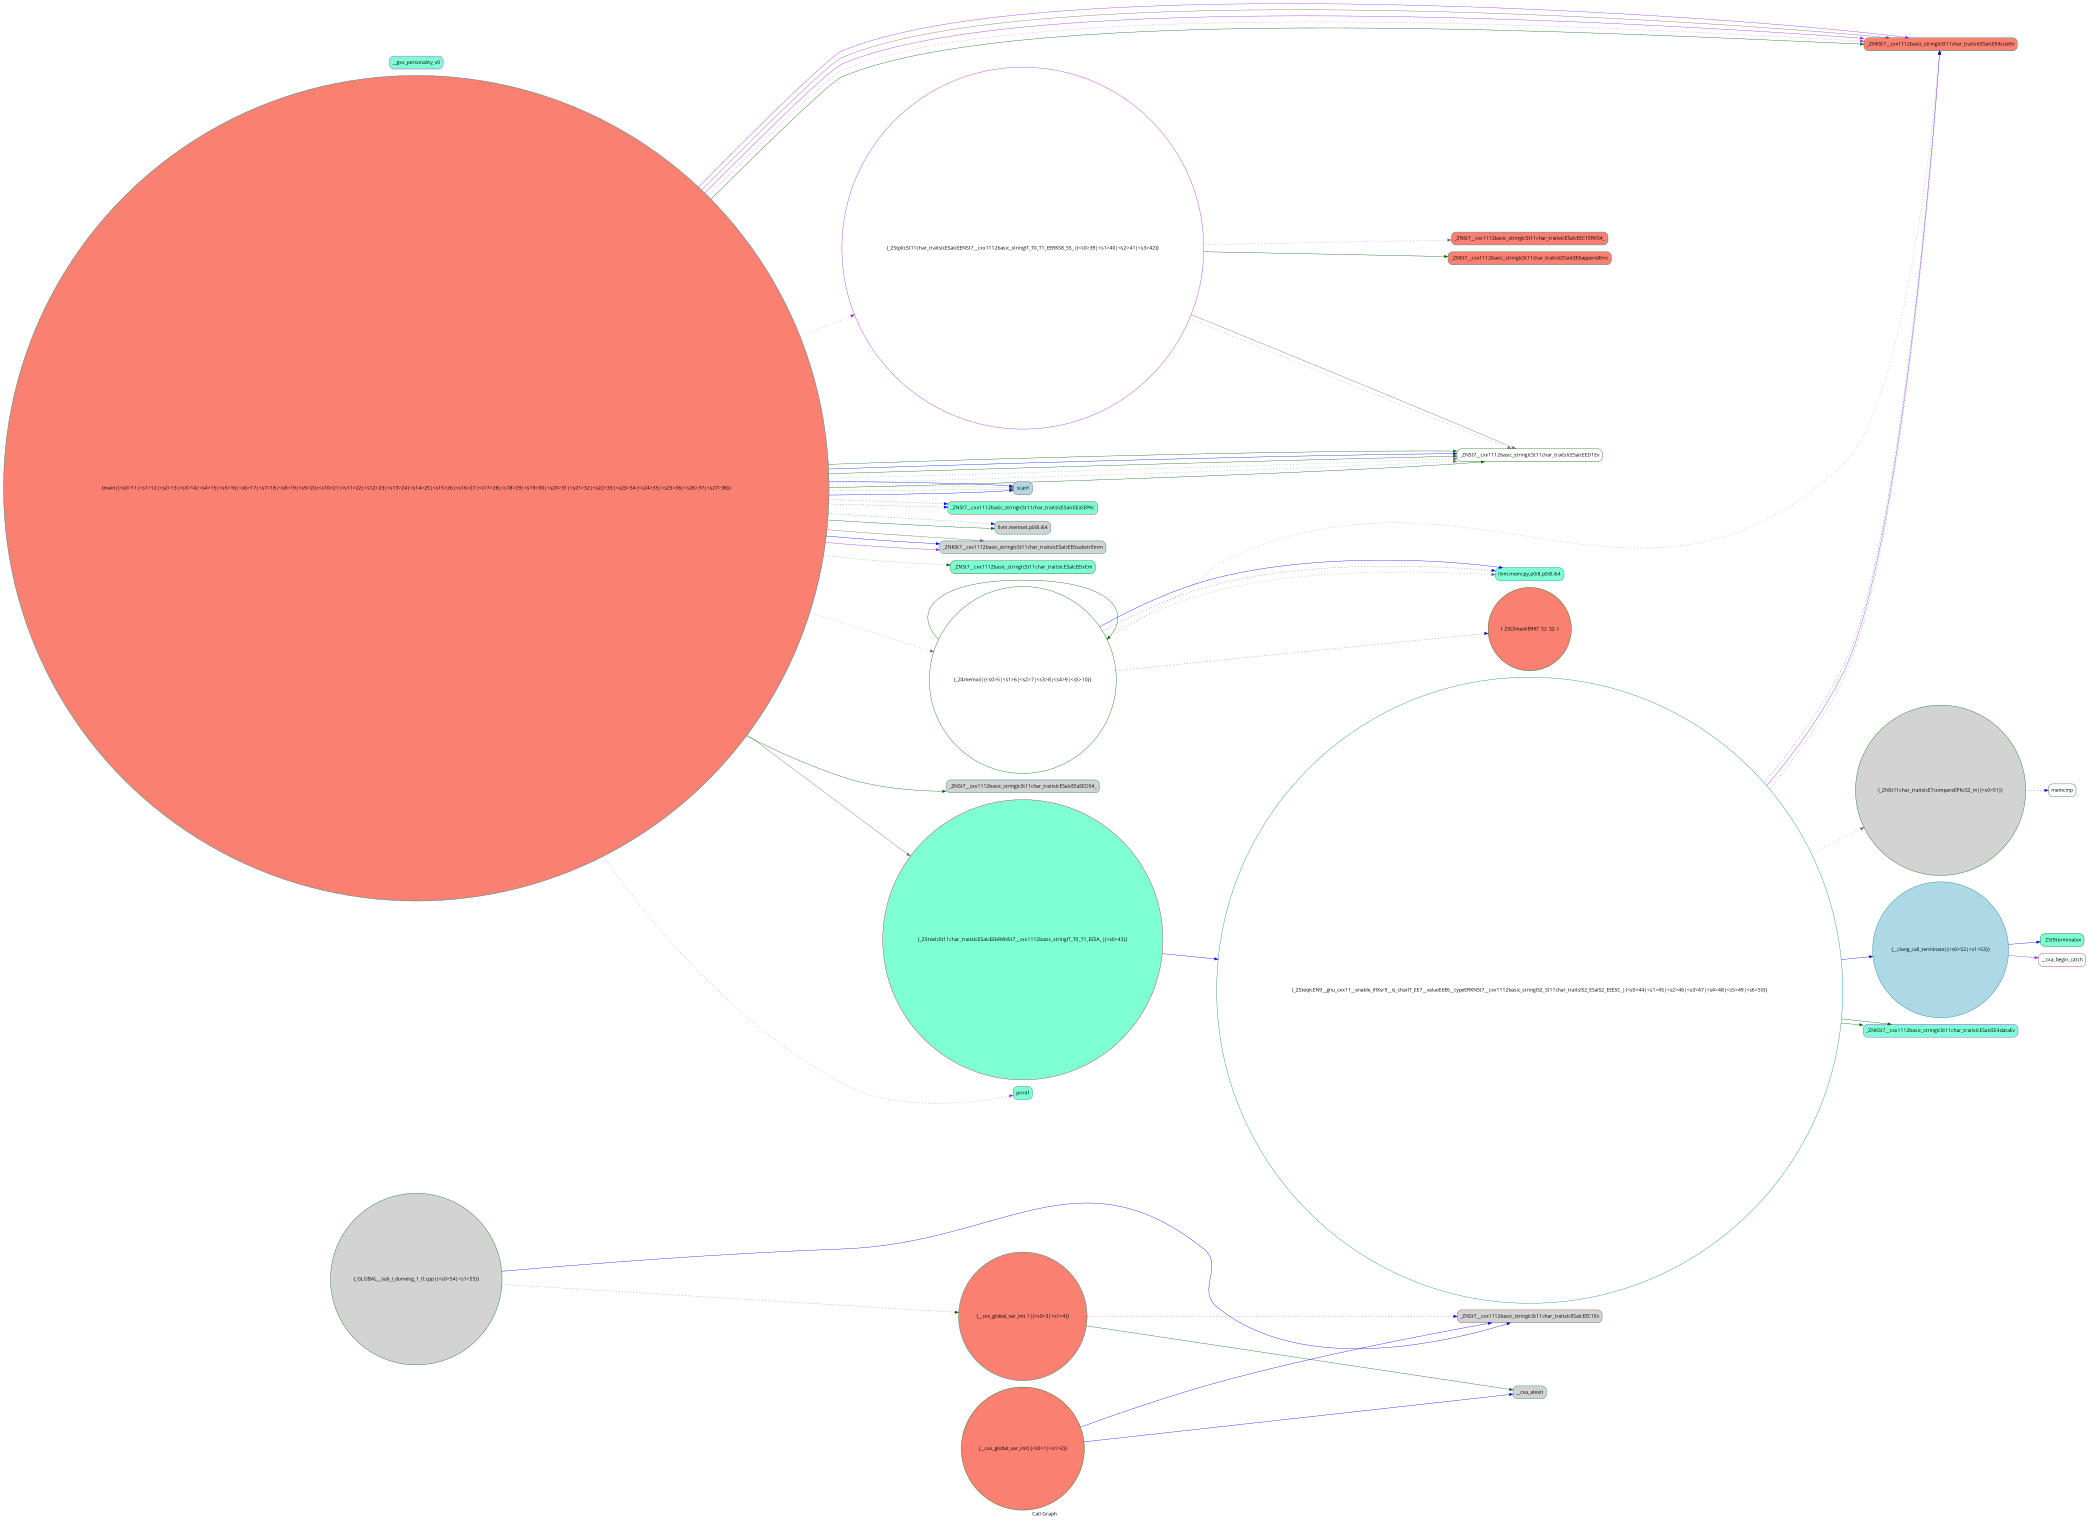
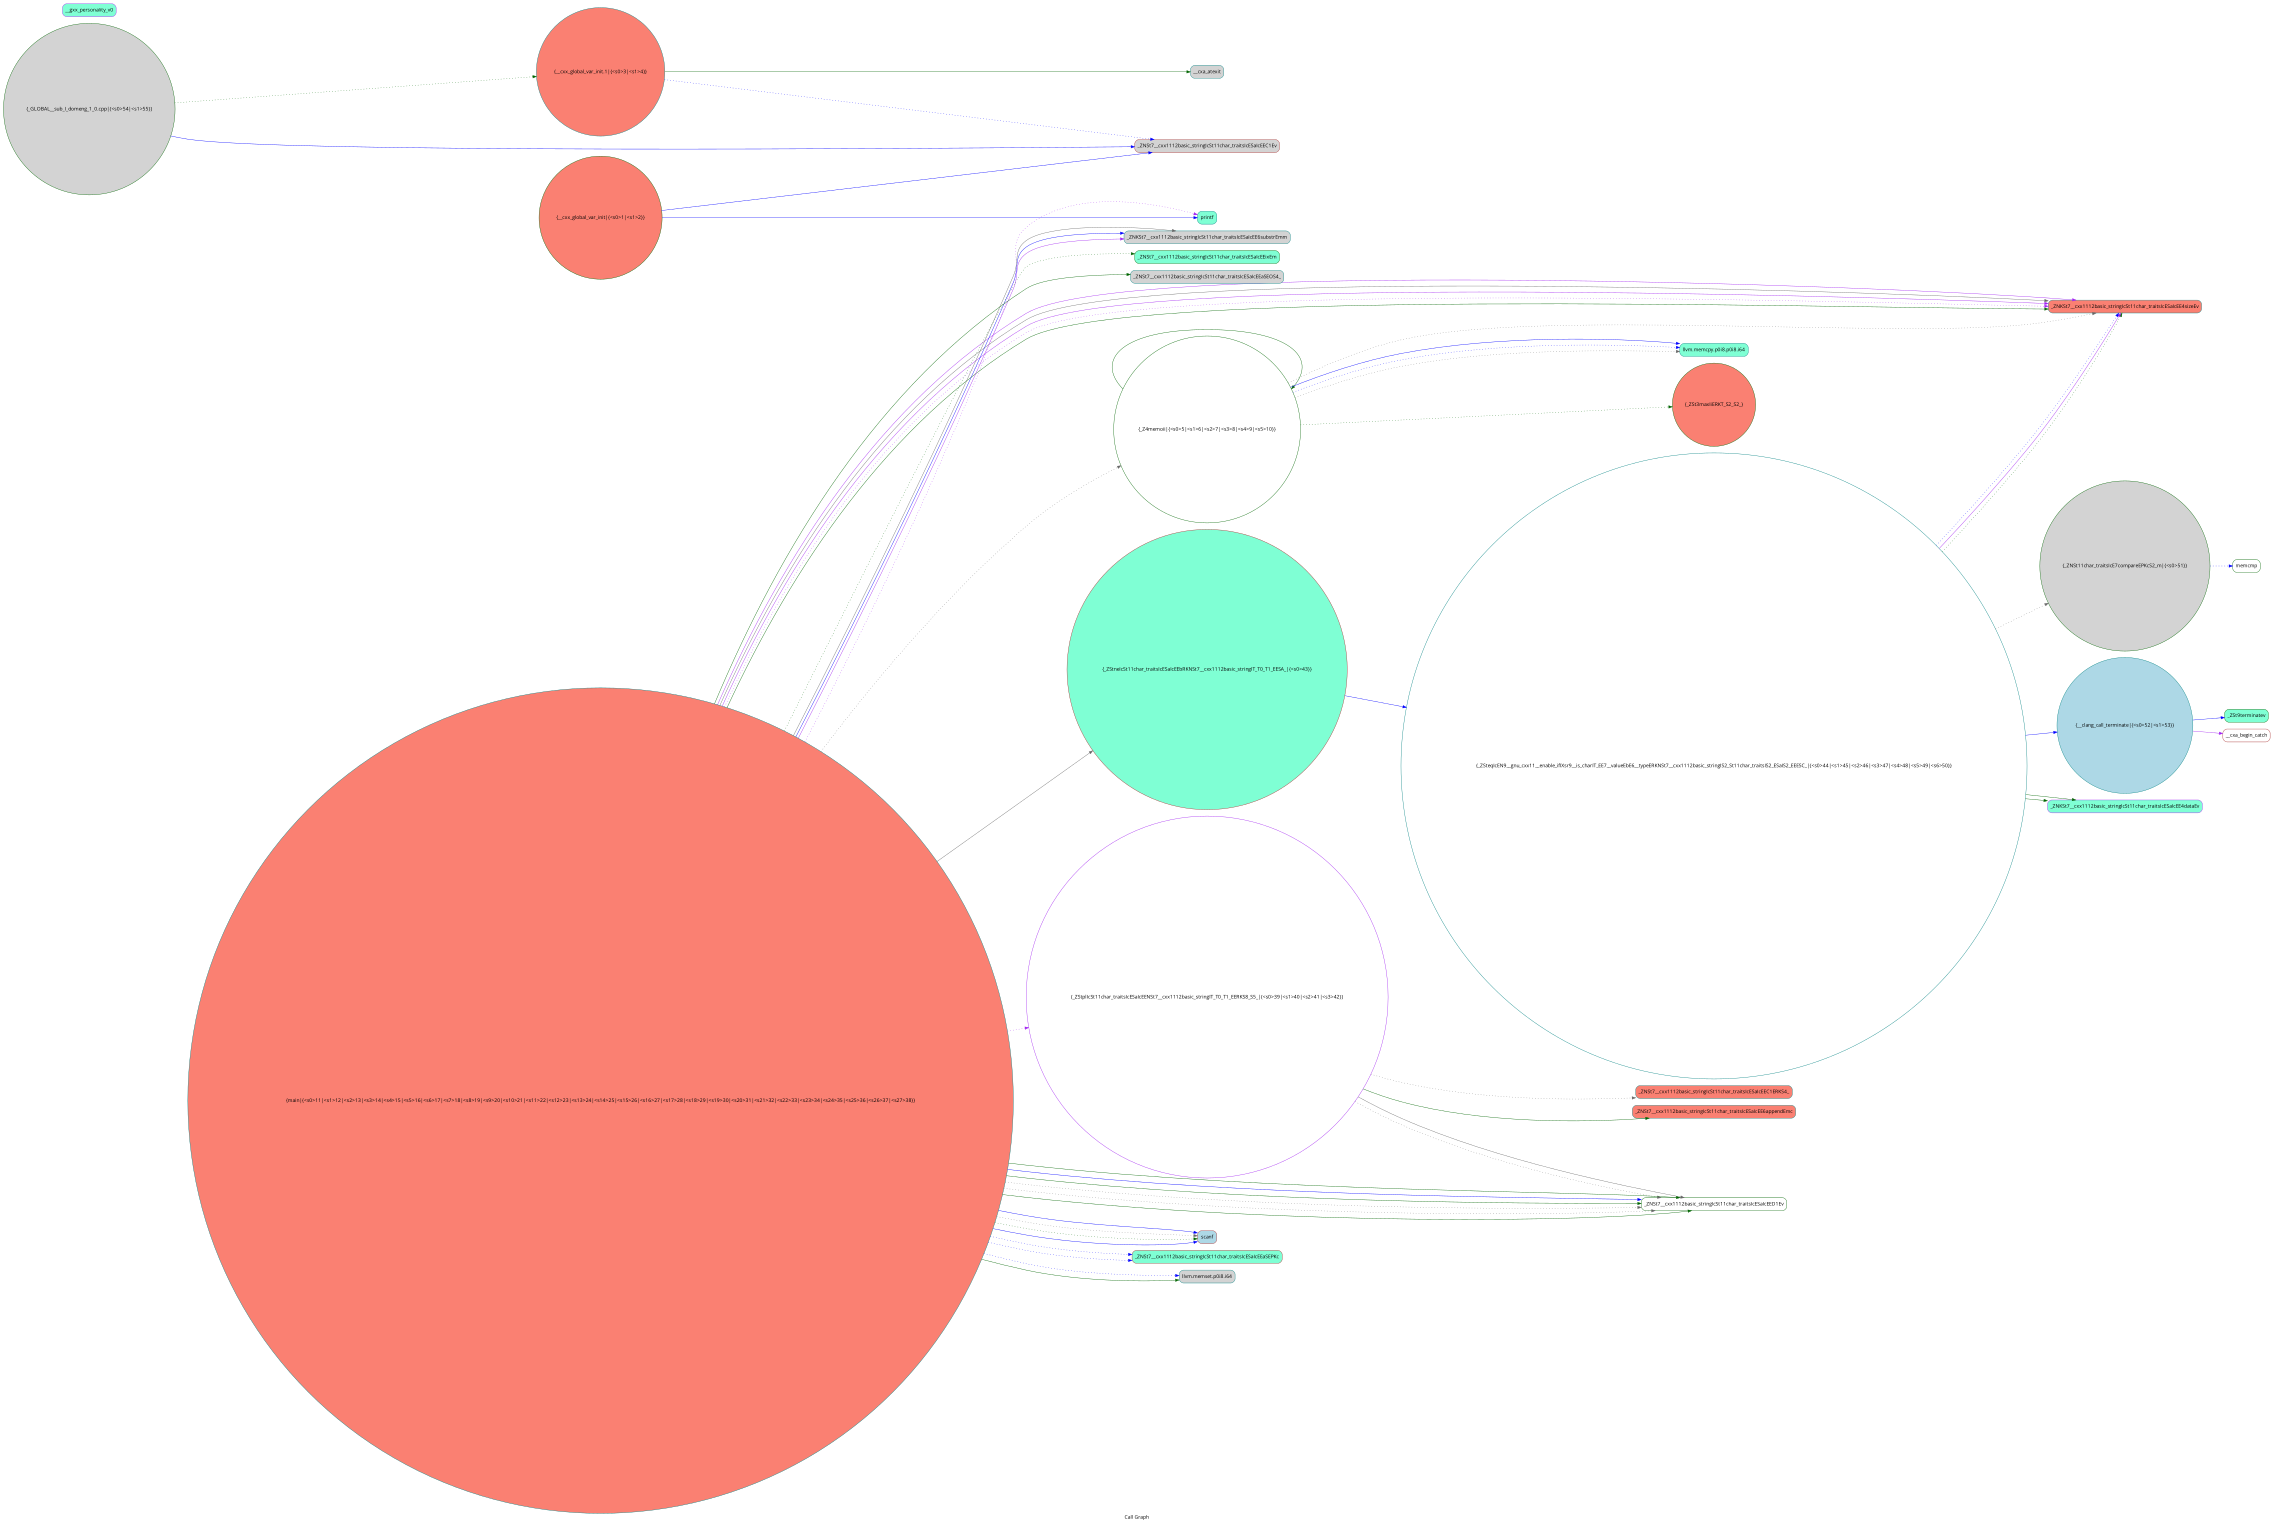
(1300, 652) -> (1485, 416)
(1297, 1418) -> (928, 218)
